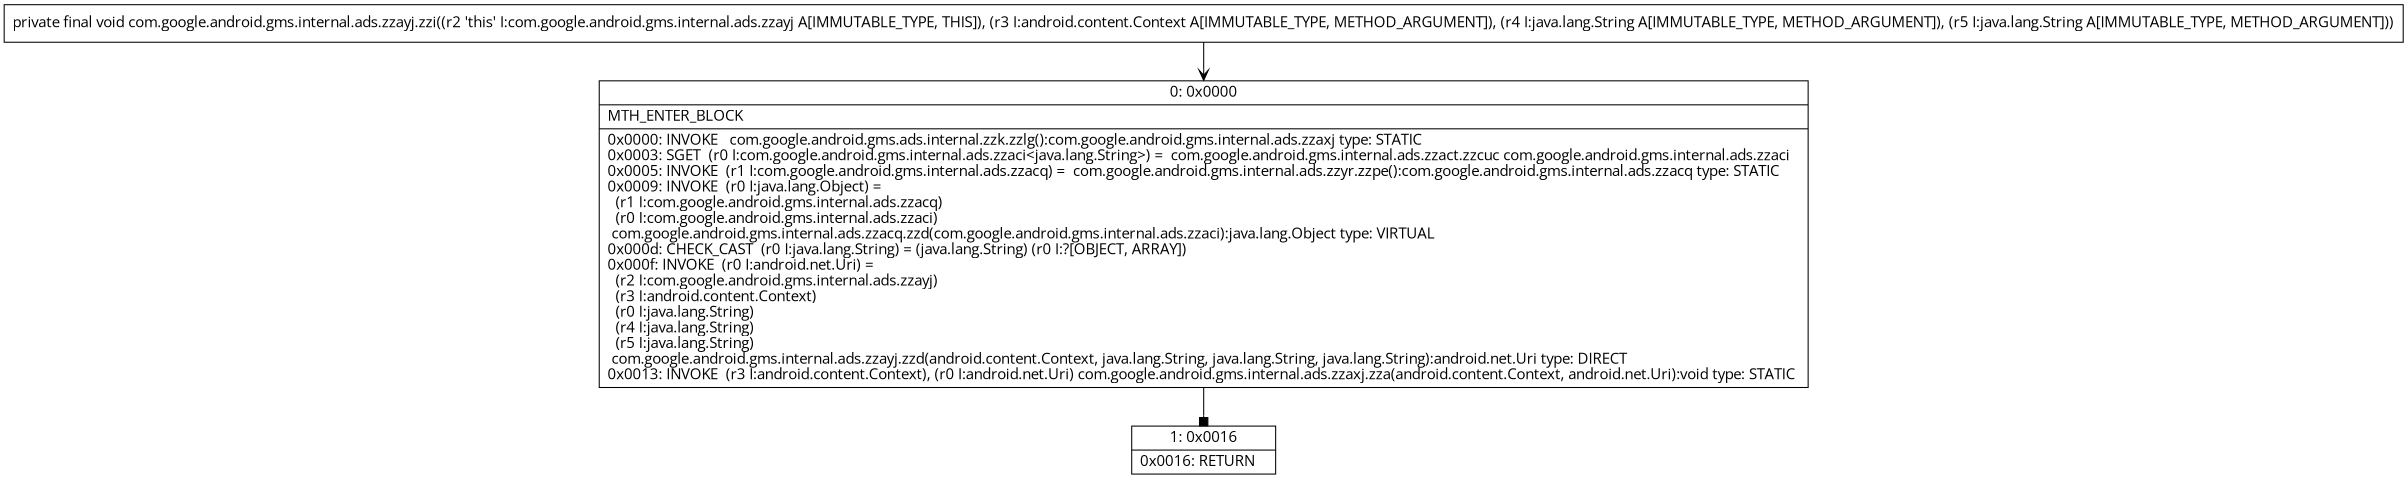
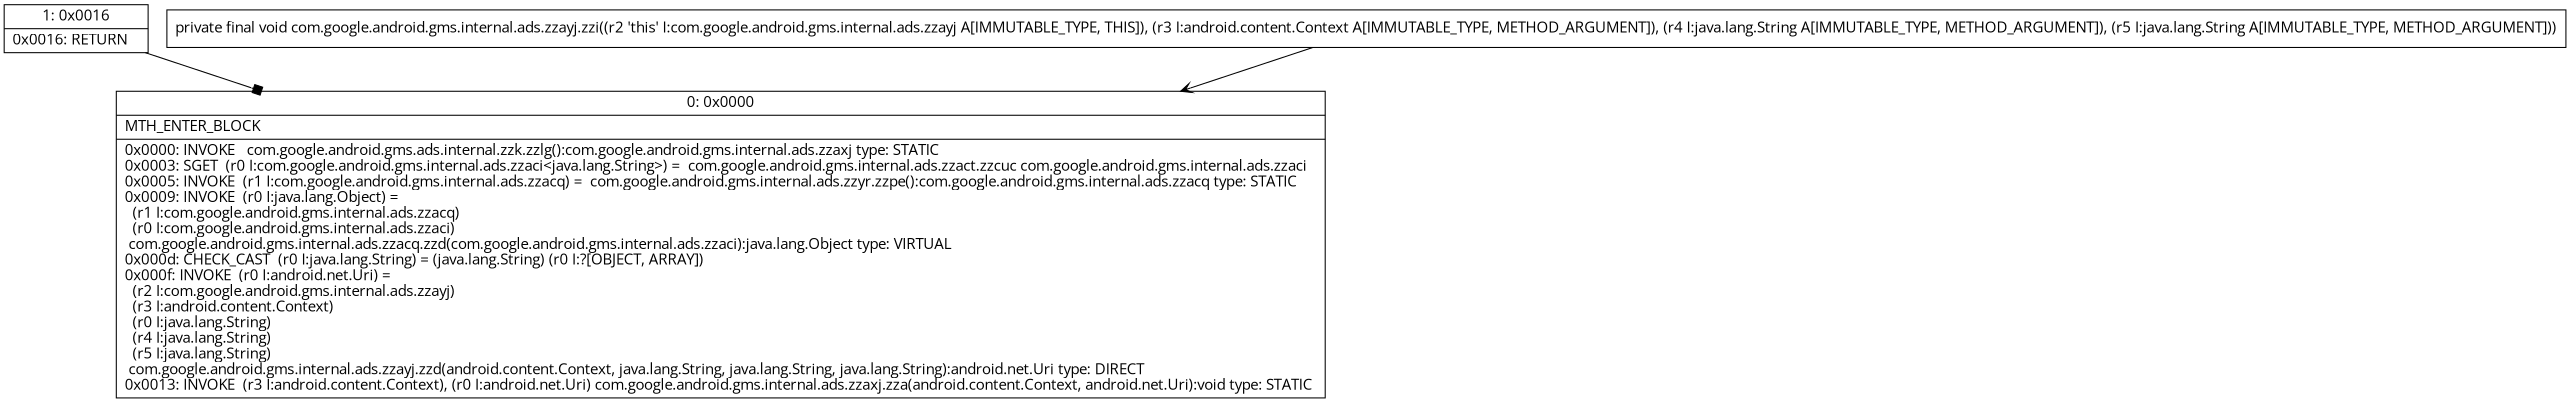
(1204, 402) -> (198, 70)
